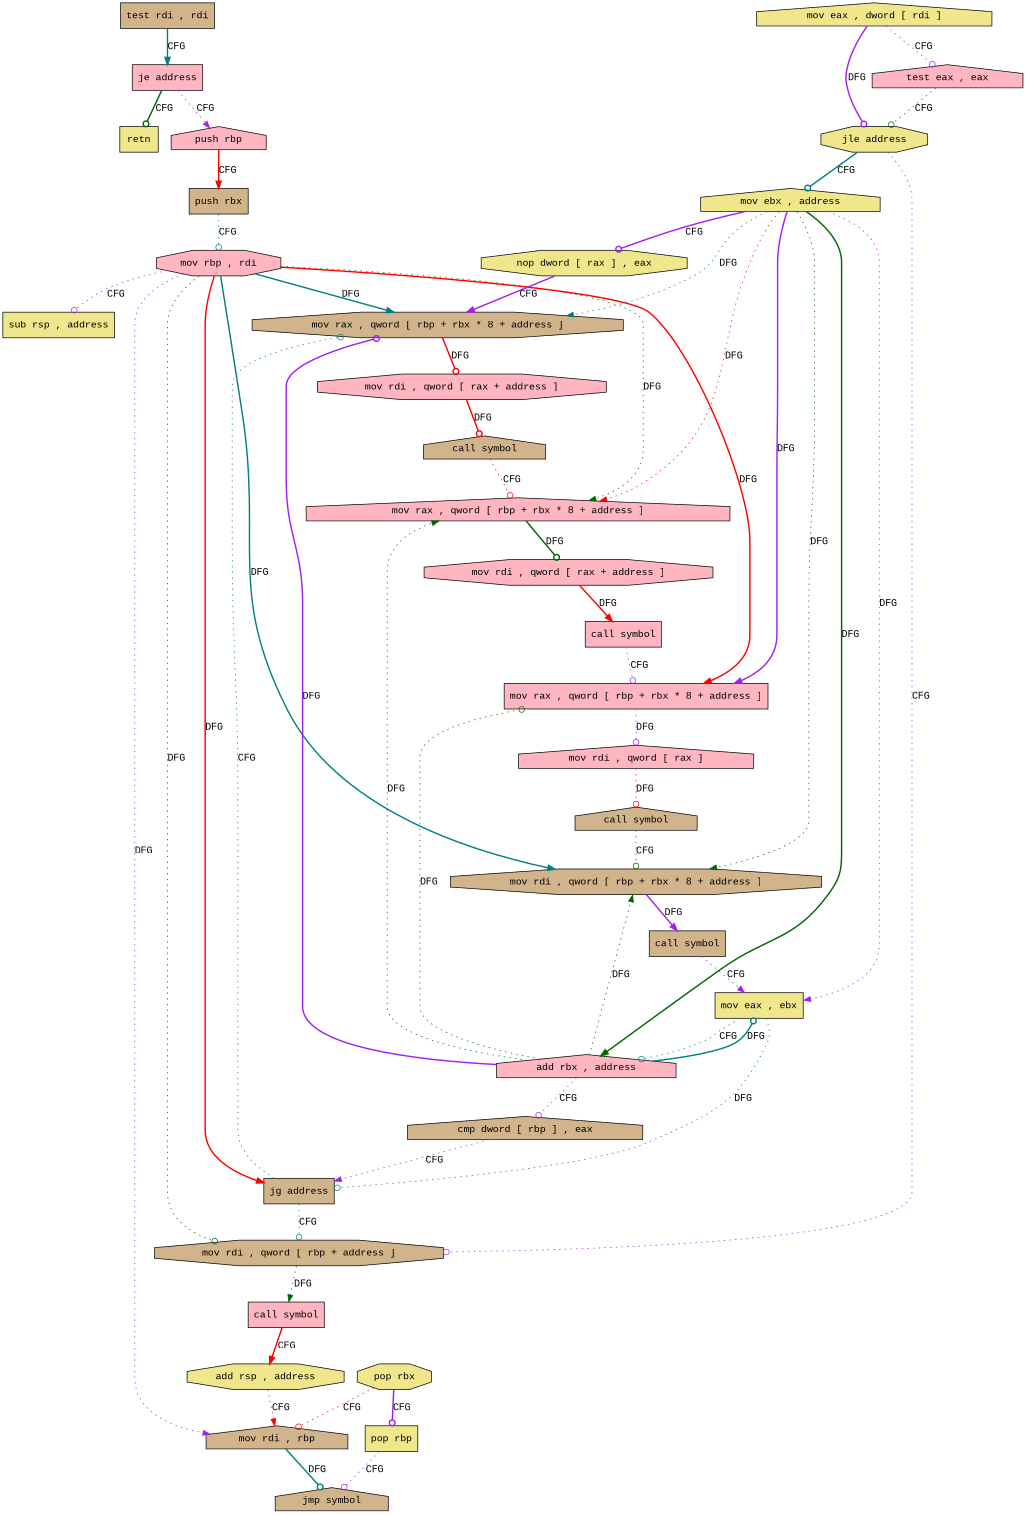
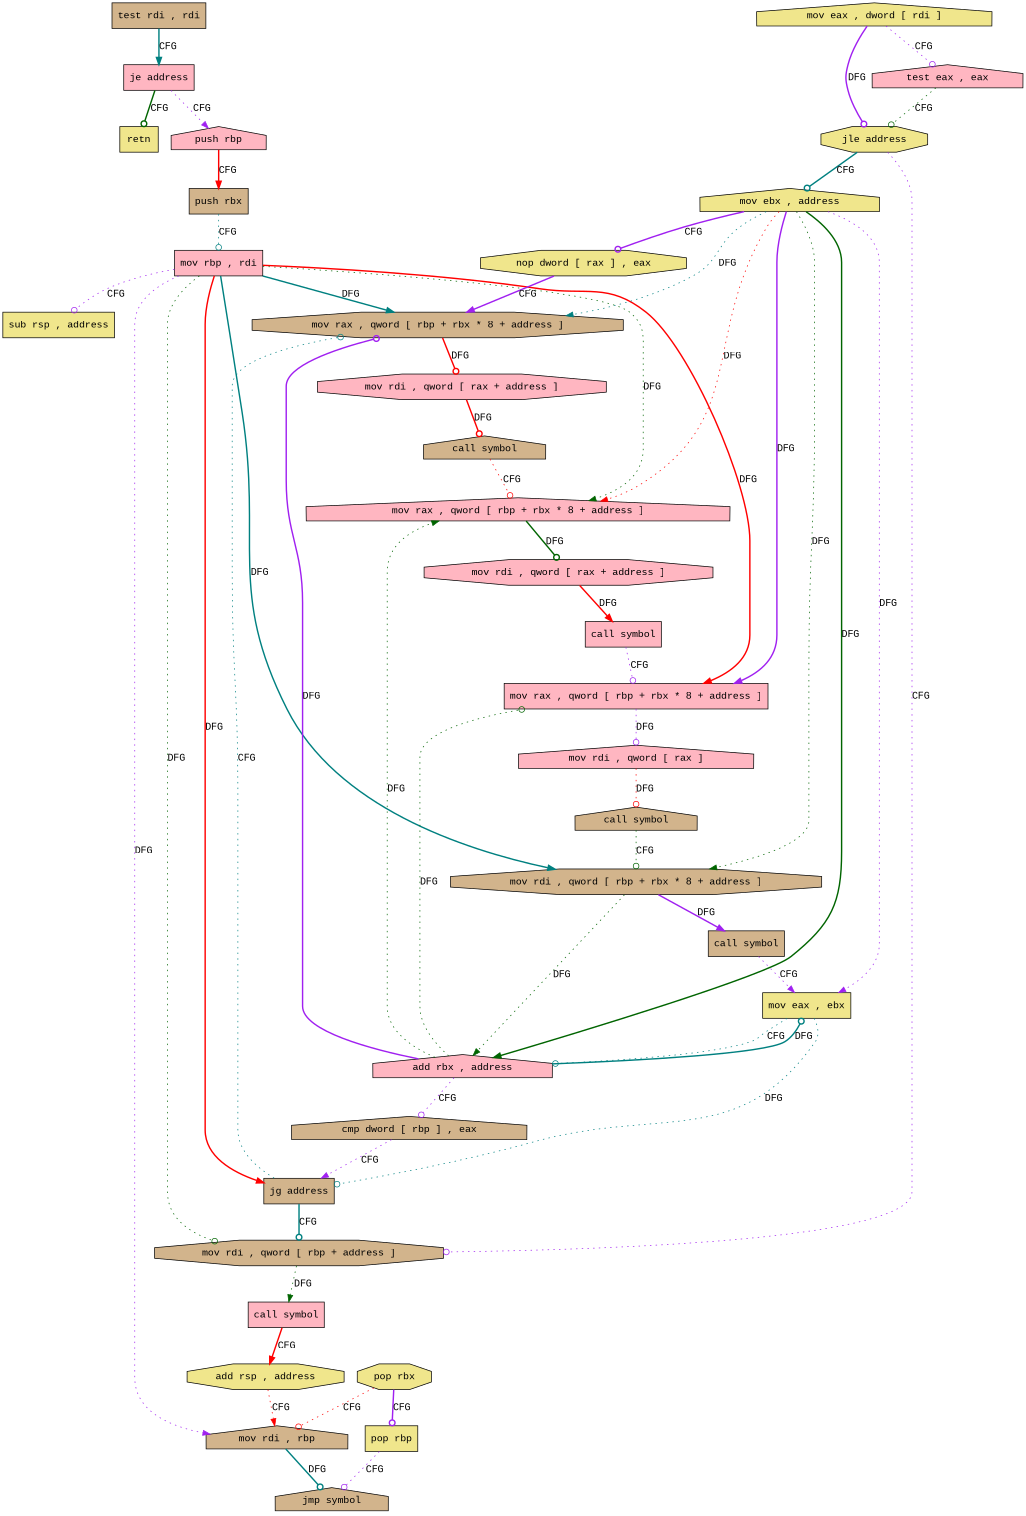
(219, 263) -> (219, 263)
(610, 978) -> (551, 973)
(299, 1219) -> (299, 1219)
